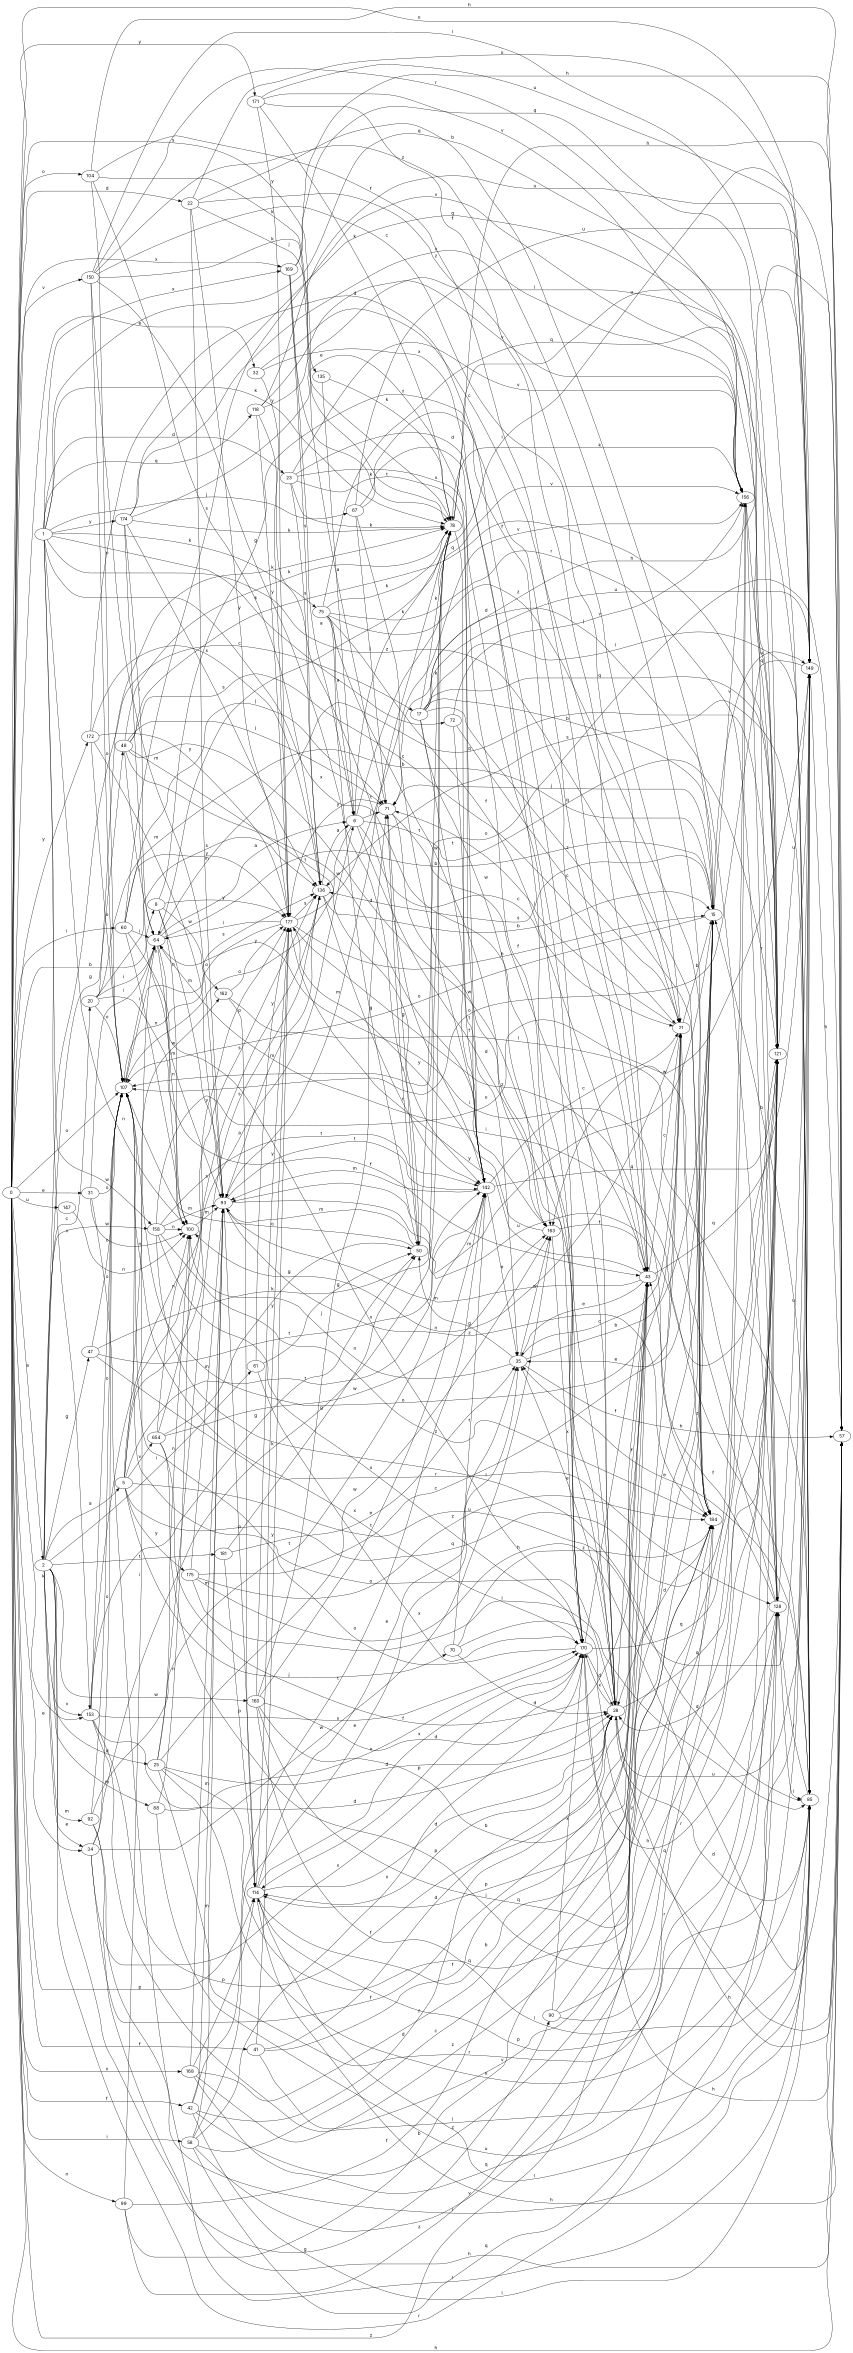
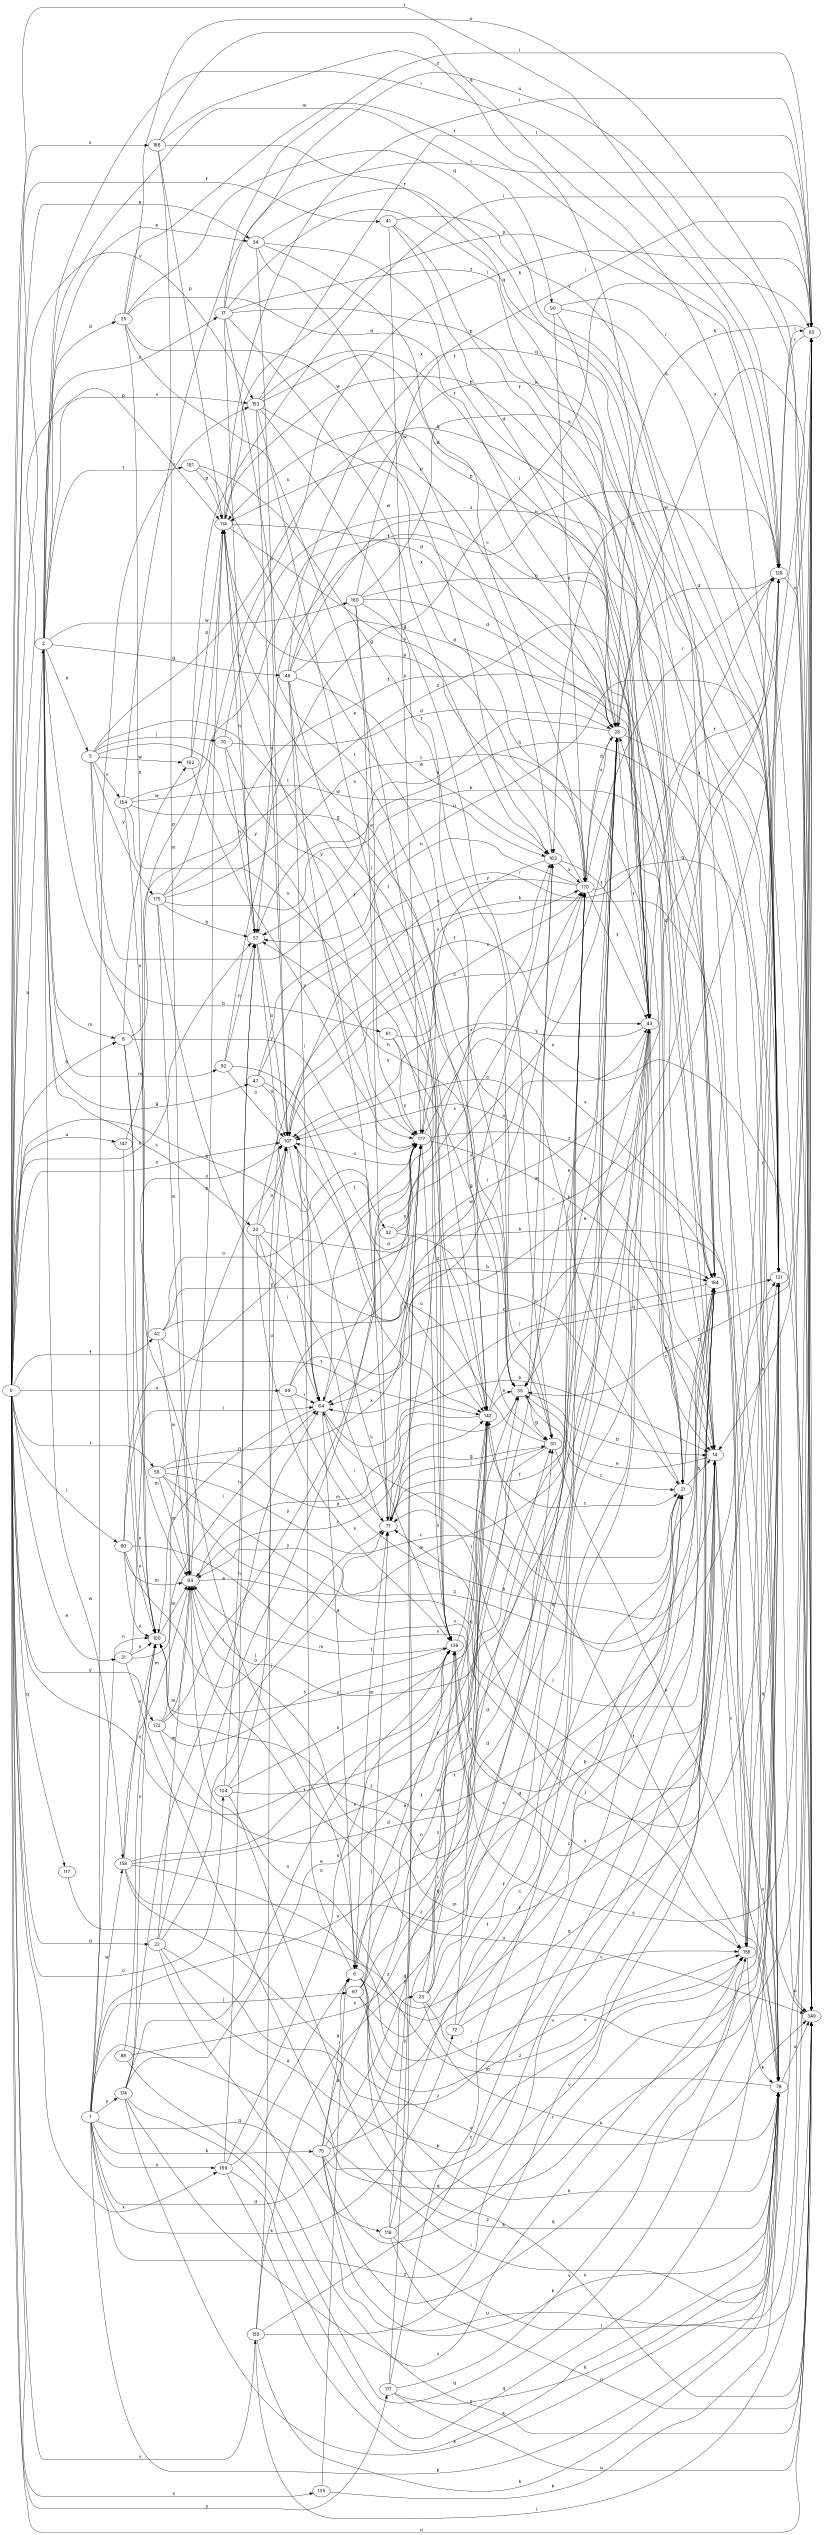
(751, 438) -> (26, 151)
(569, 494) -> (603, 1887)
(435, 622) -> (724, 1123)
(810, 669) -> (812, 2016)
(156, 786) -> none
none -> (163, 849)
(537, 909) -> (464, 1059)
(713, 915) -> (715, 1455)
(753, 1189) -> none
none -> (240, 1225)
none -> (512, 1334)
(156, 1438) -> (123, 802)
(156, 1458) -> (224, 1003)
none -> (346, 1472)
(44, 1576) -> (140, 256)
(62, 1743) -> (48, 860)
(713, 1854) -> (715, 331)
none -> (67, 1872)
(305, 2249) -> (305, 106)
